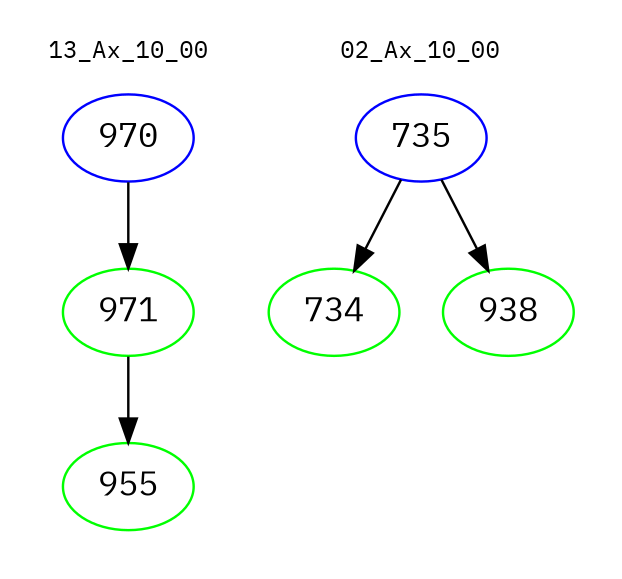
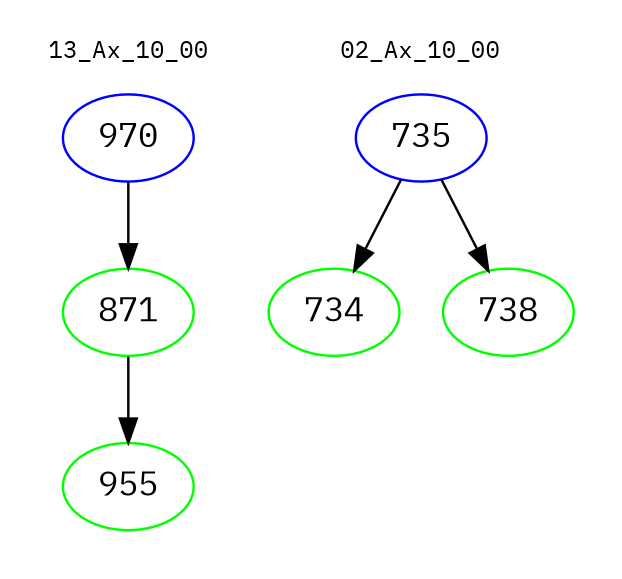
(128, 312) -> (128, 312)
(508, 312) -> (508, 312)
